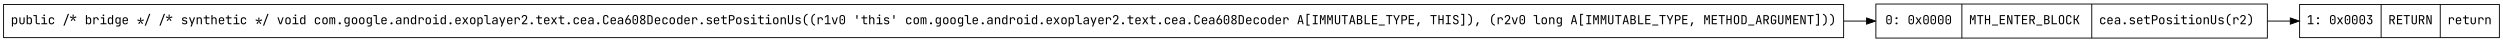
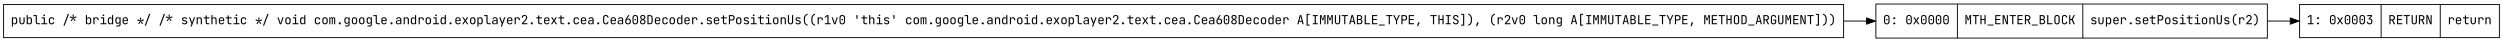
(2177, 21) -> (2175, 21)
